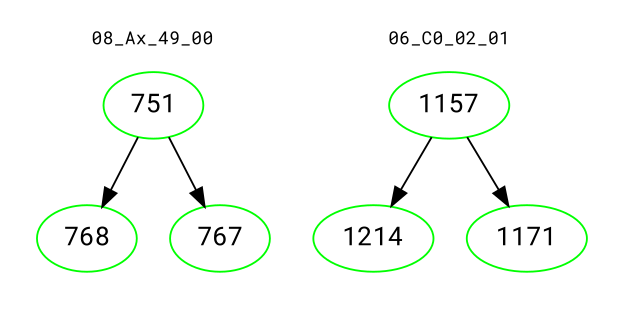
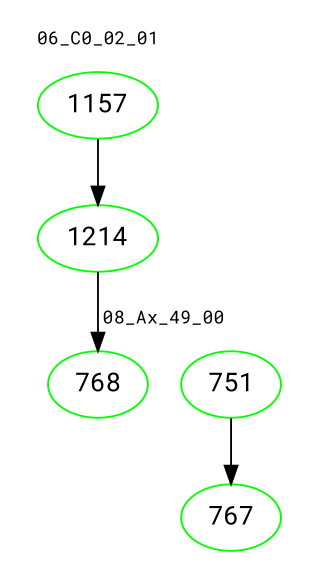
(124, 164) -> (98, 313)
(527, 238) -> none
